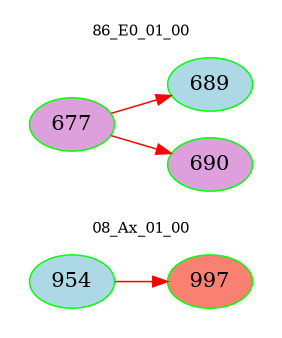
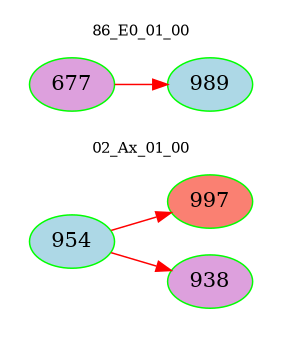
(210, 84) -> (210, 84)
(210, 164) -> none
(141, 229) -> (141, 149)
none -> (210, 282)
